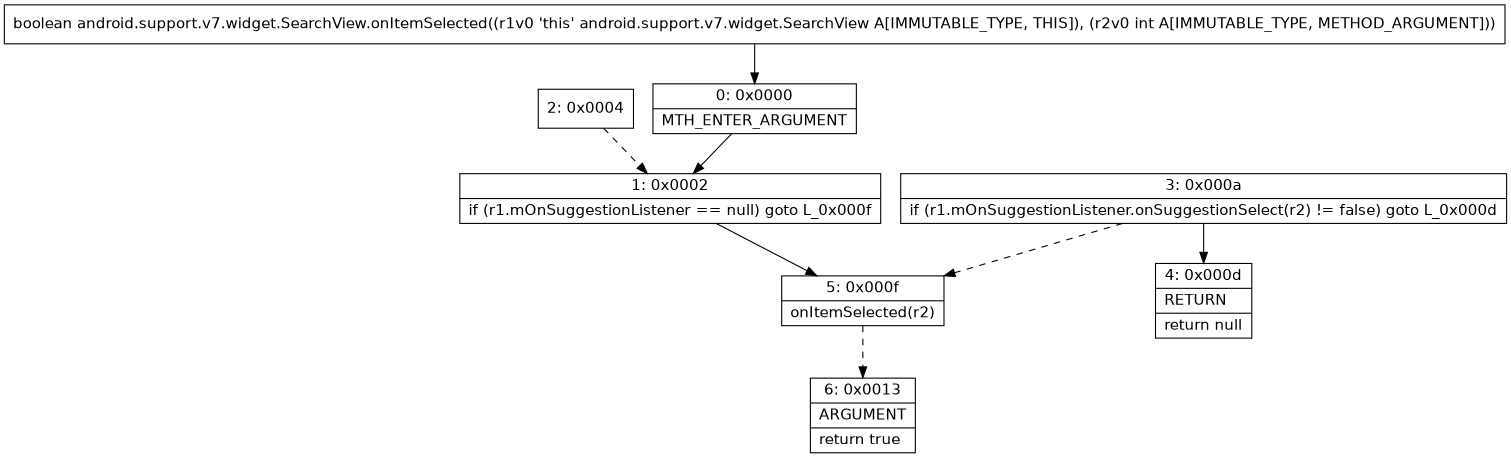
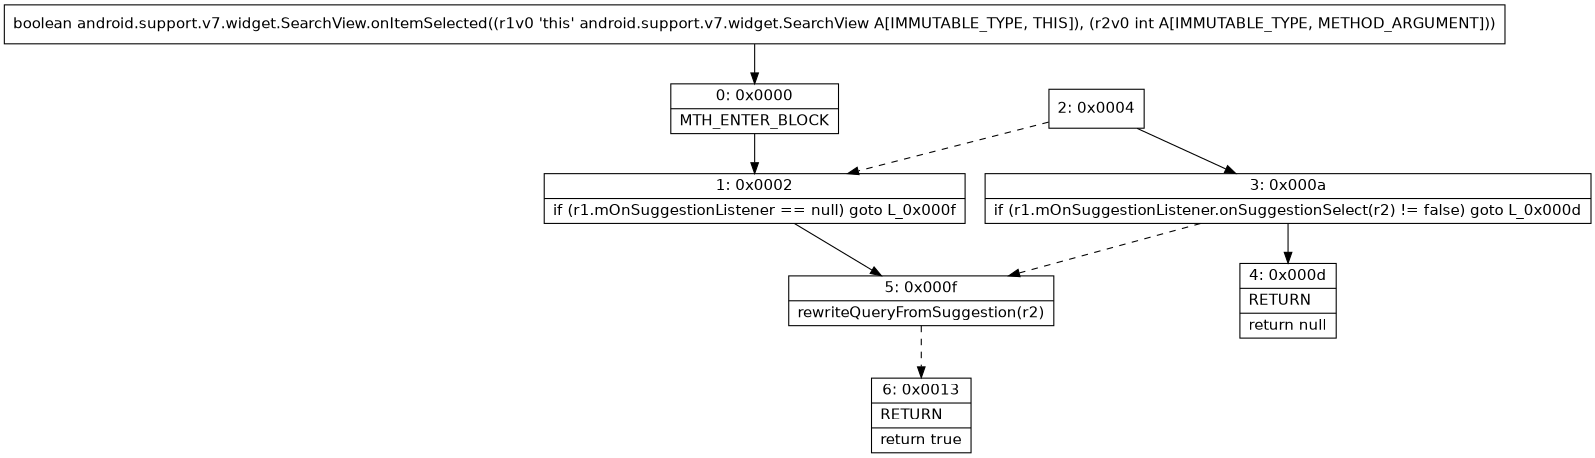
(755, 121) -> (755, 121)
none -> (1181, 149)
(863, 313) -> (921, 313)
(863, 415) -> (912, 415)
